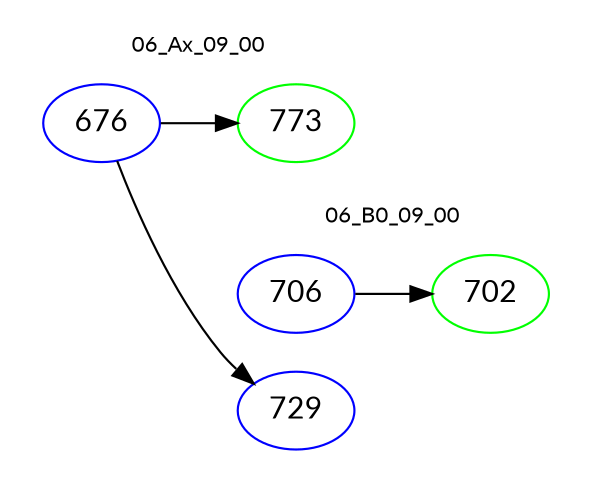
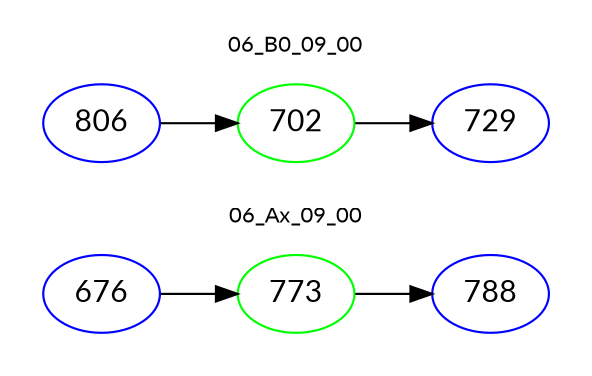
(167, 271) -> (383, 123)
(296, 294) -> (102, 123)
none -> (491, 294)
